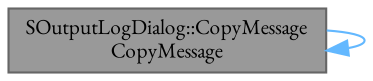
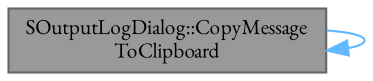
(167, 41) -> (167, 41)
